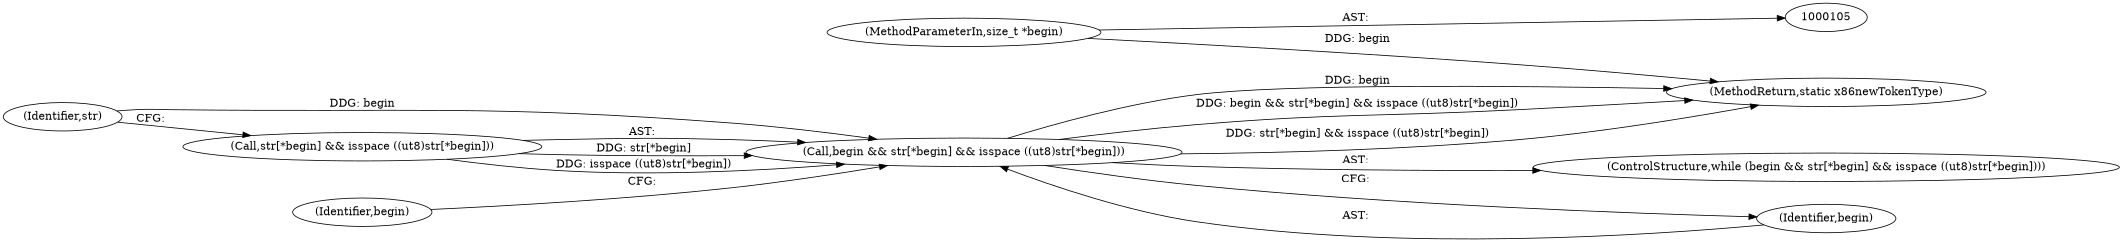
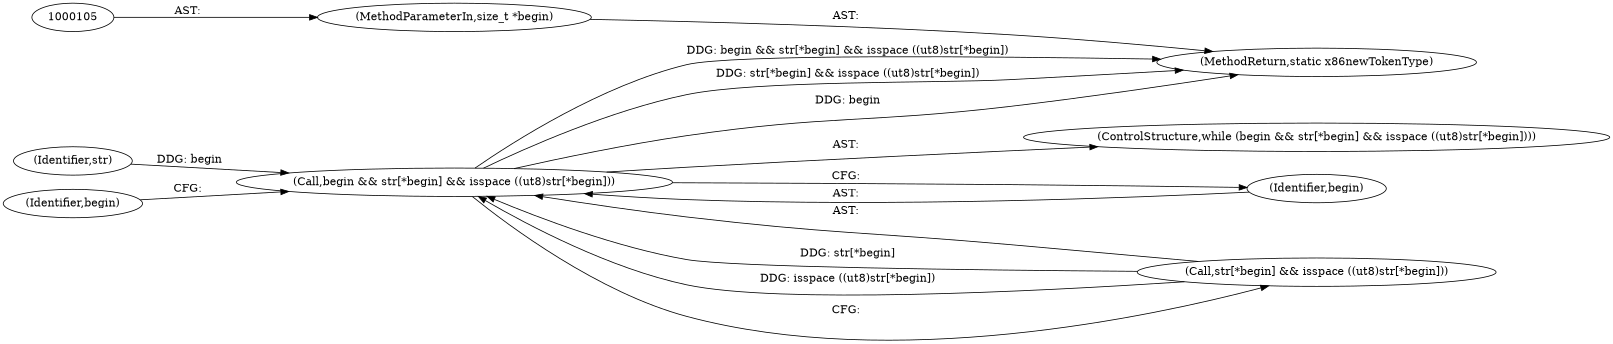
(1438, 24) -> (212, 17)
(1357, 39) -> (848, 16)
(180, 128) -> (852, 339)
